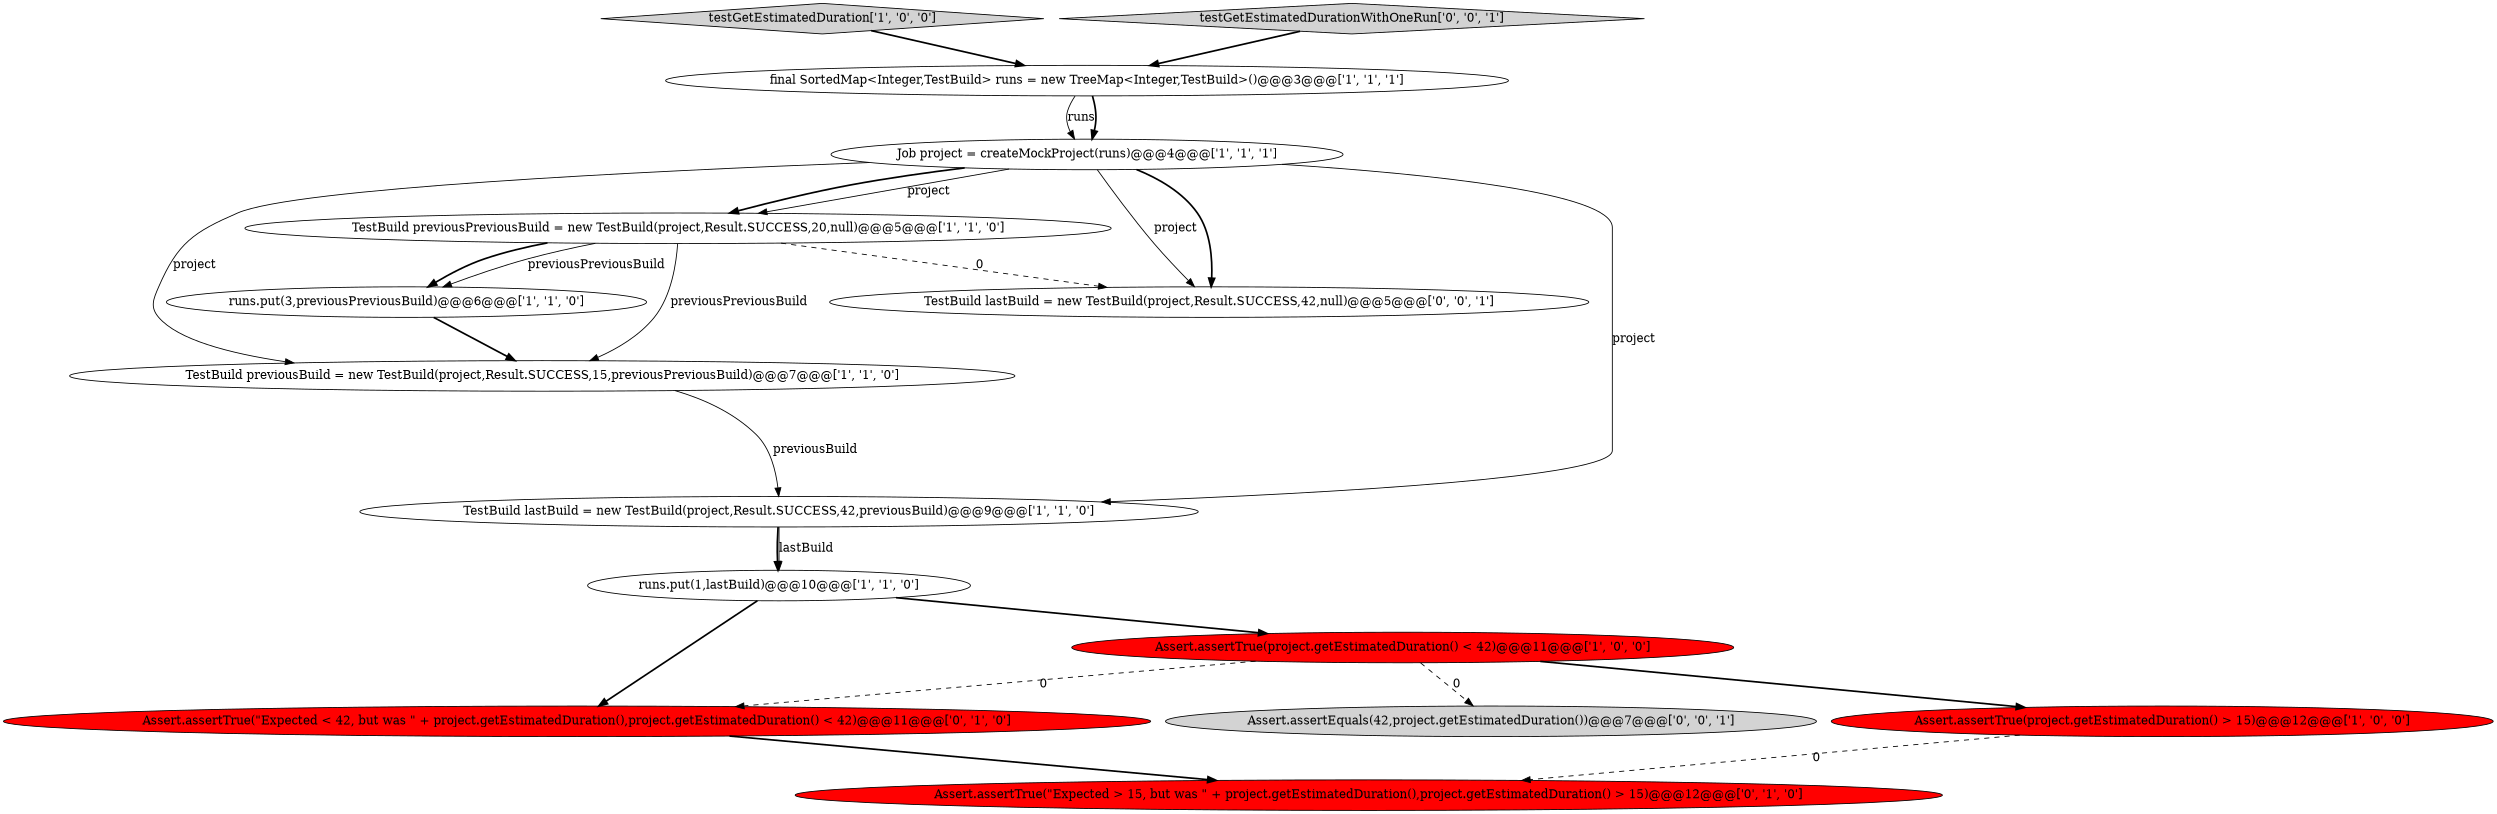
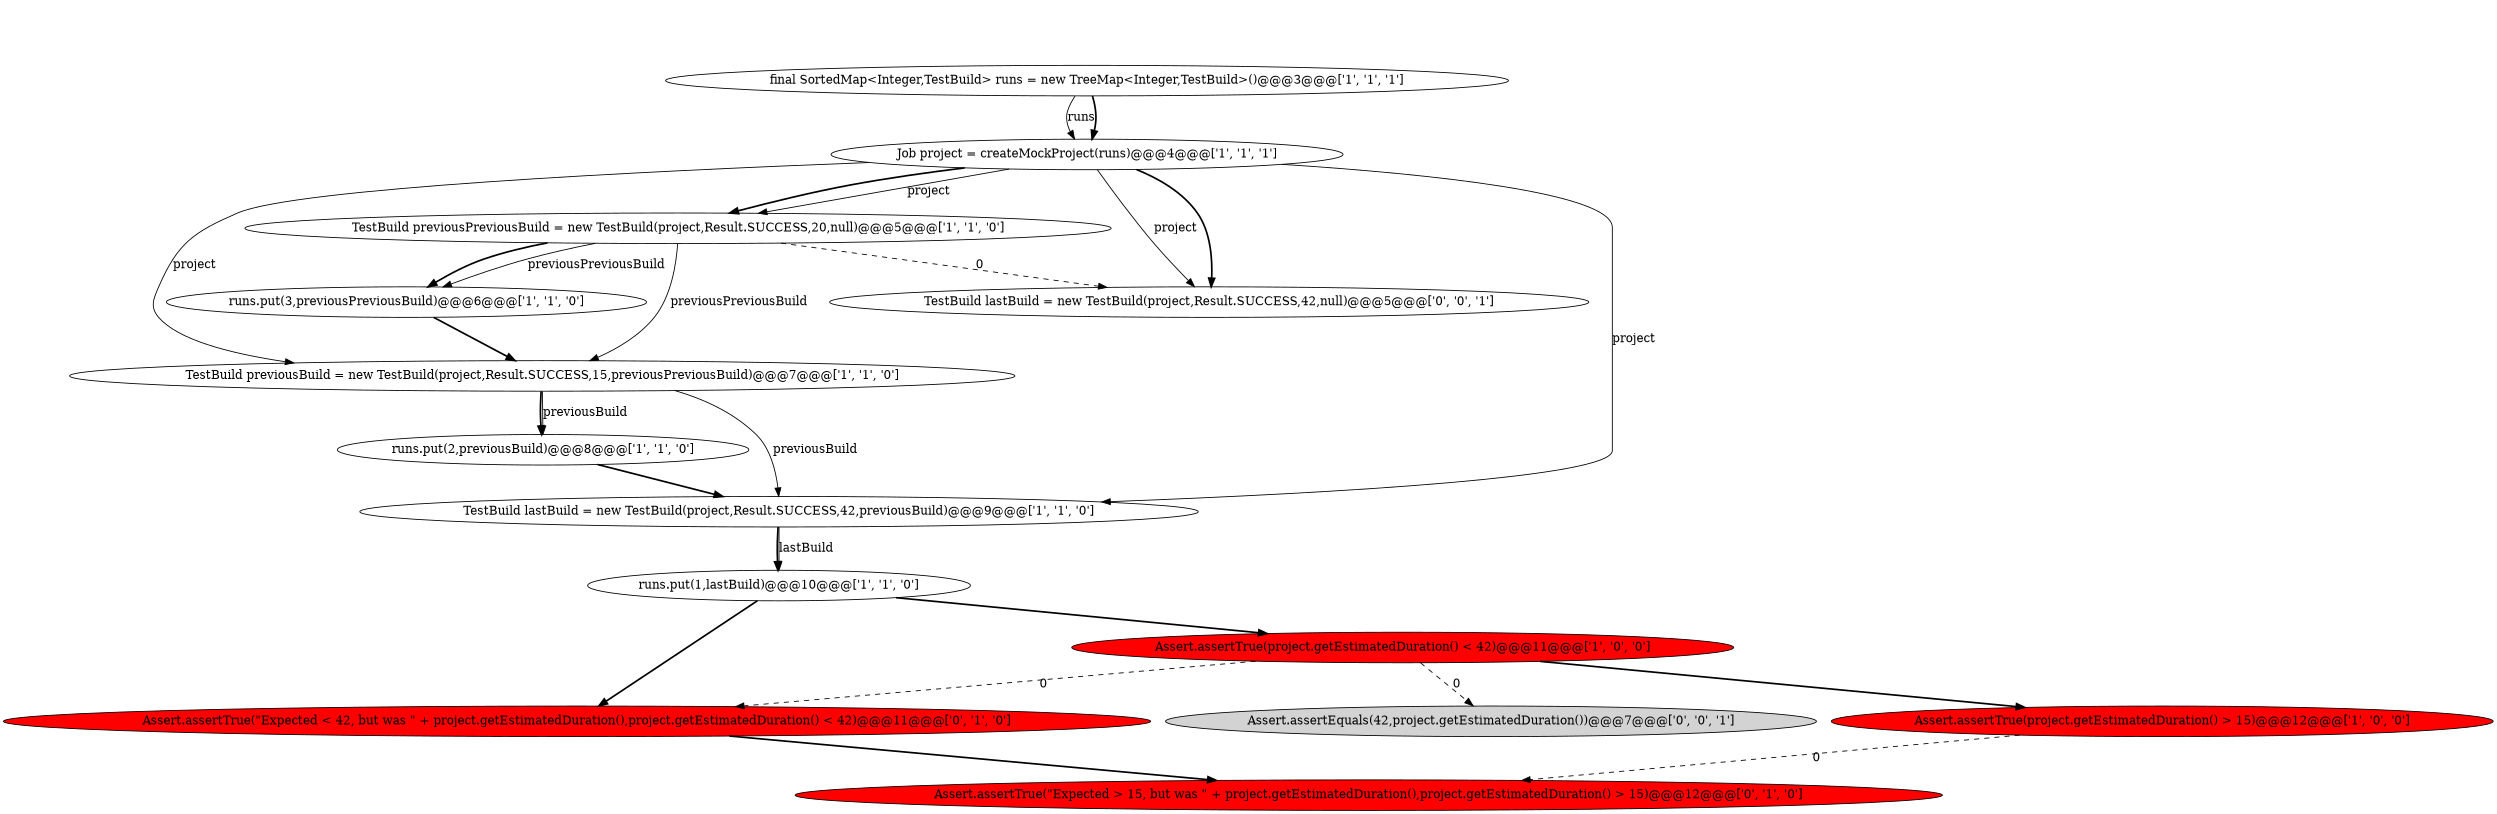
(822, 19) -> none
(1352, 19) -> none
none -> (543, 450)
